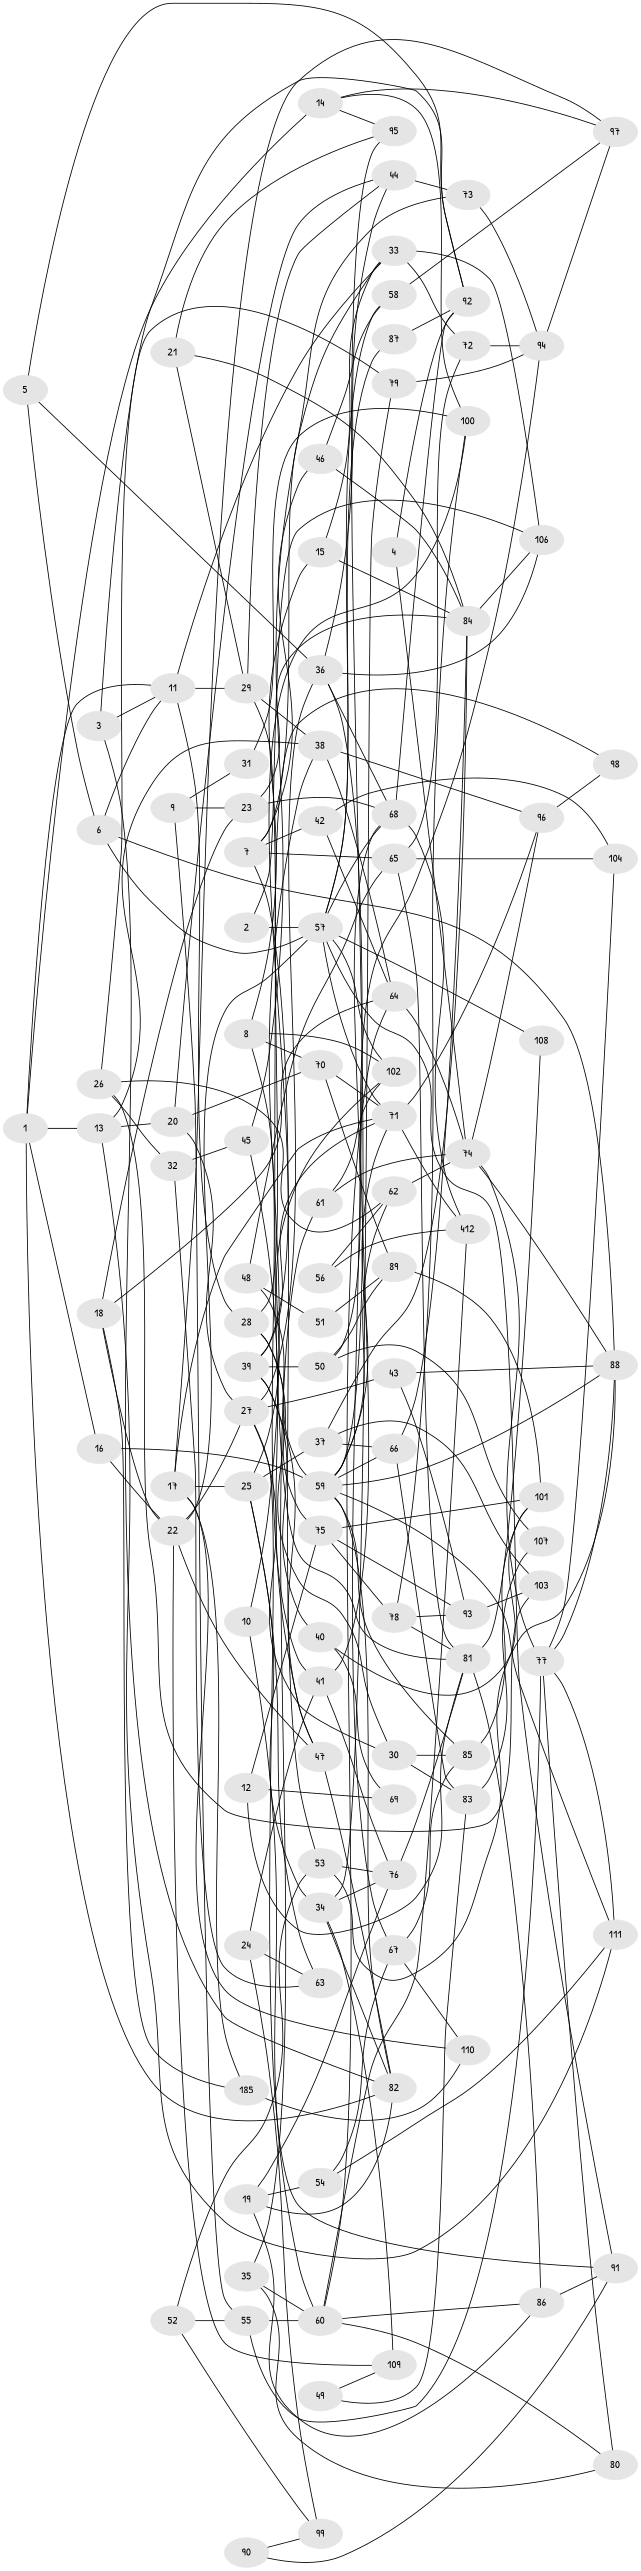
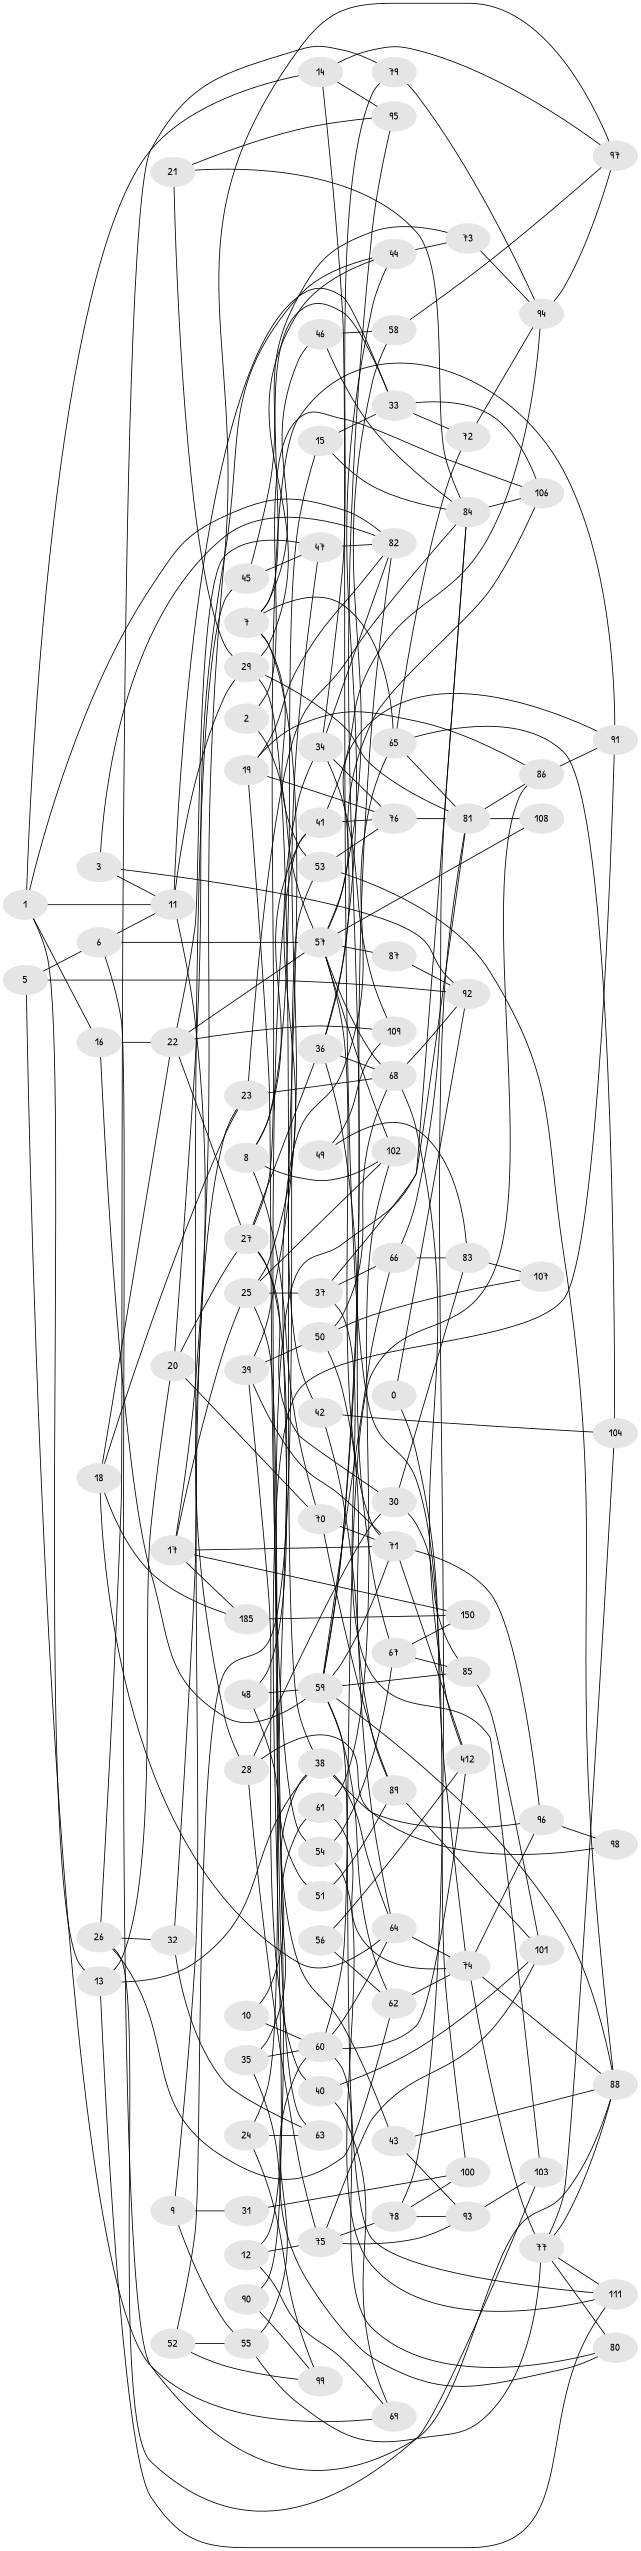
(173, 530) -> (49, 1641)
(394, 552) -> (394, 1396)
(326, 620) -> none
(468, 2050) -> (468, 1615)
